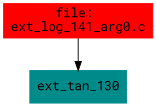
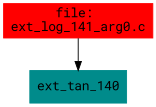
(78, 87) -> (78, 87)
